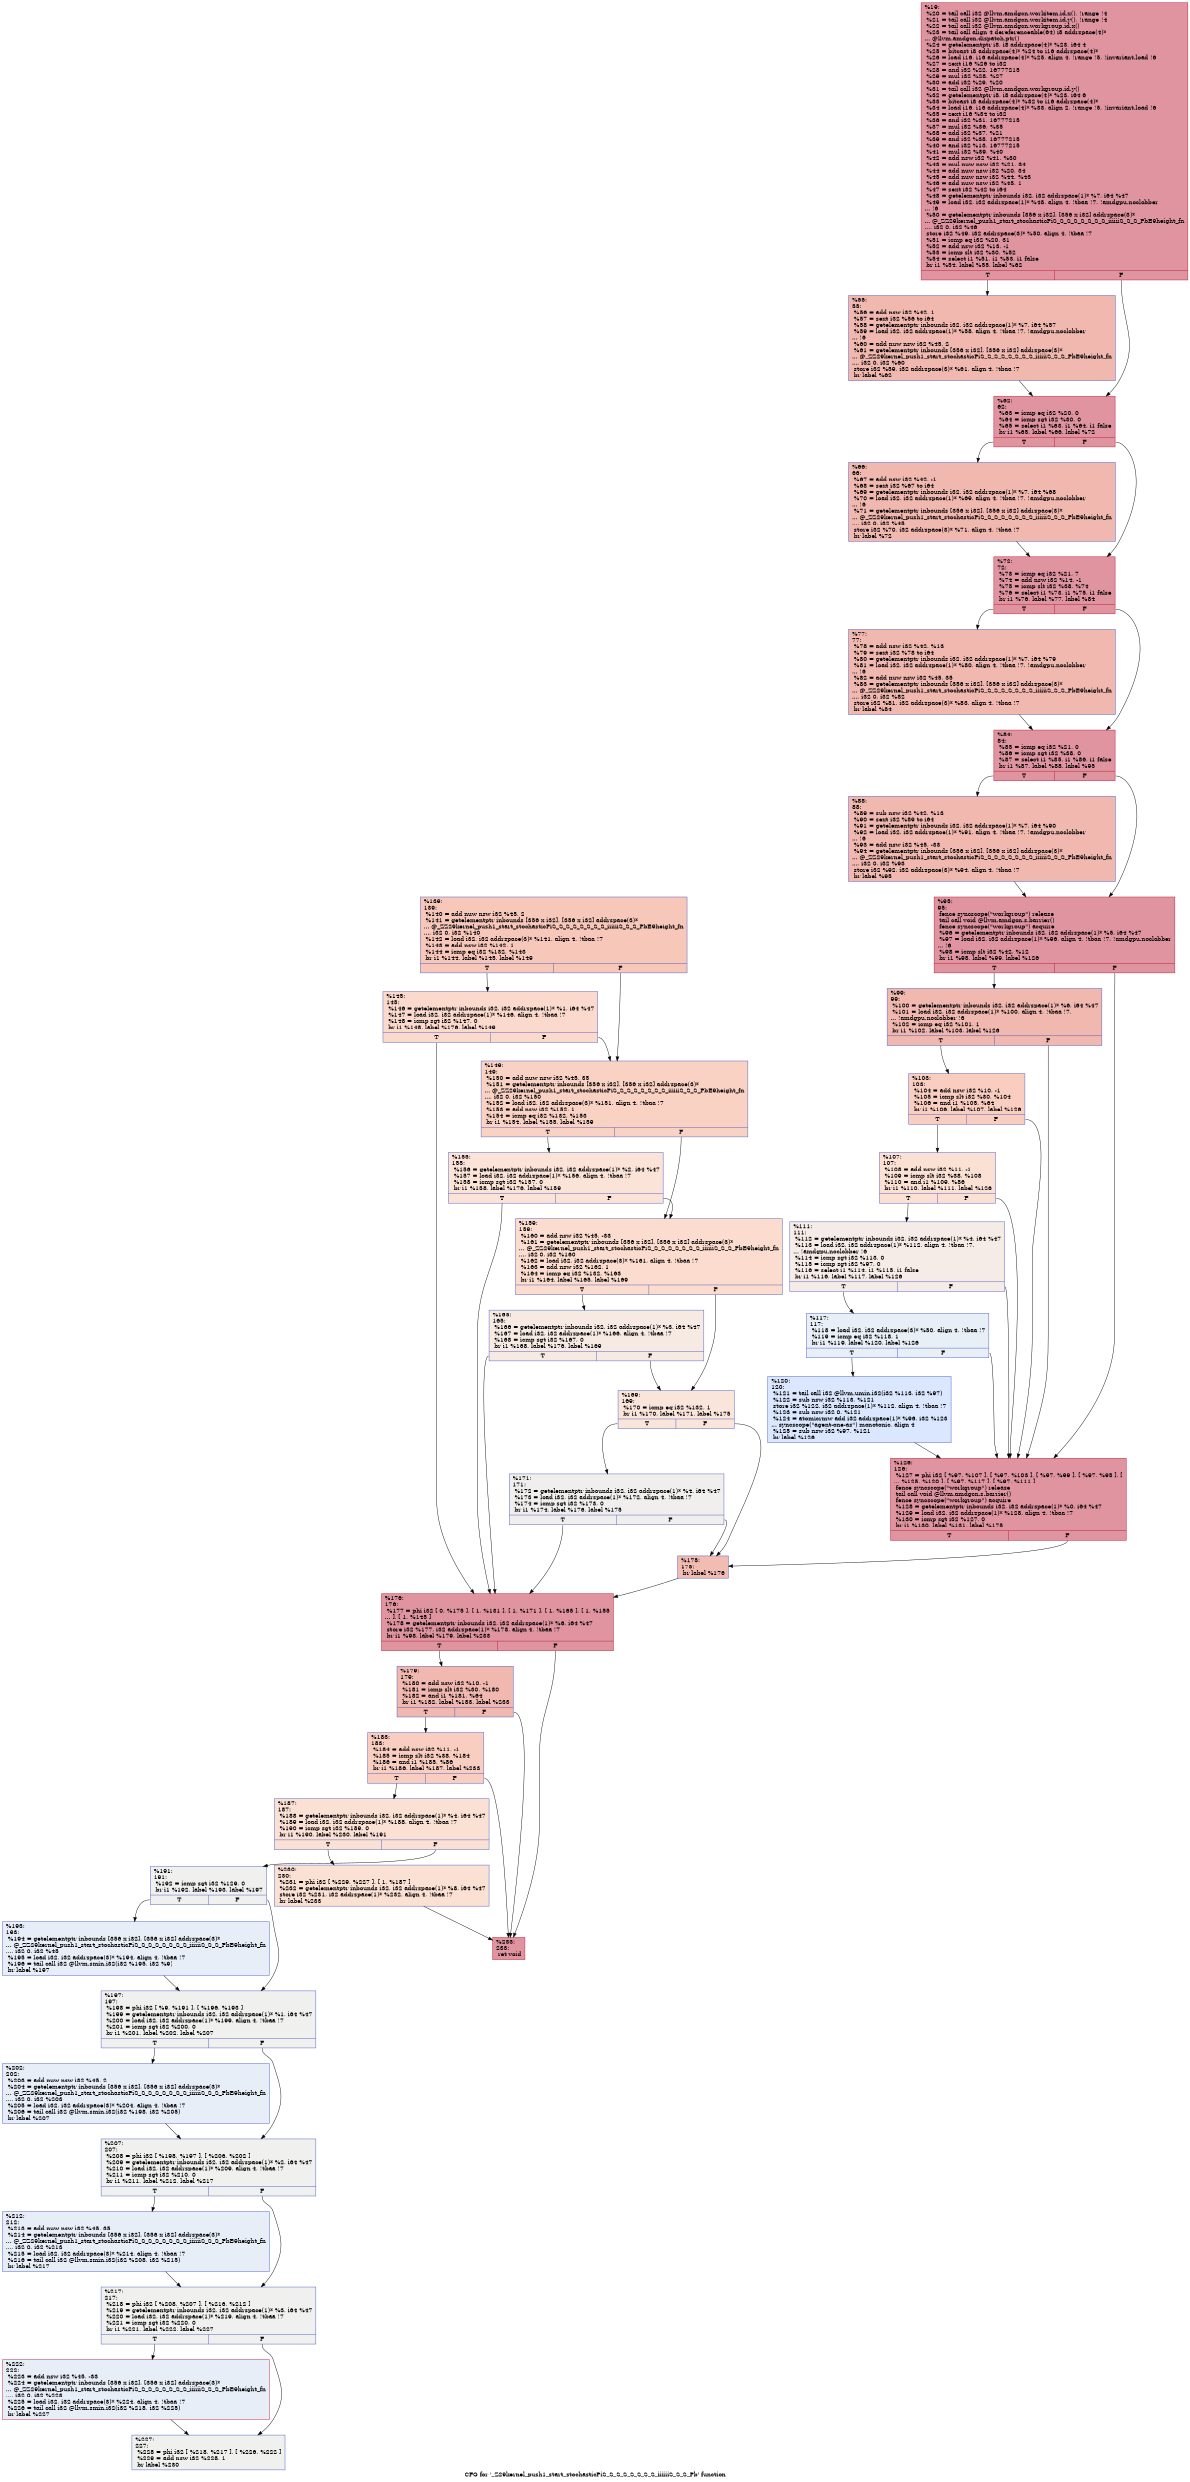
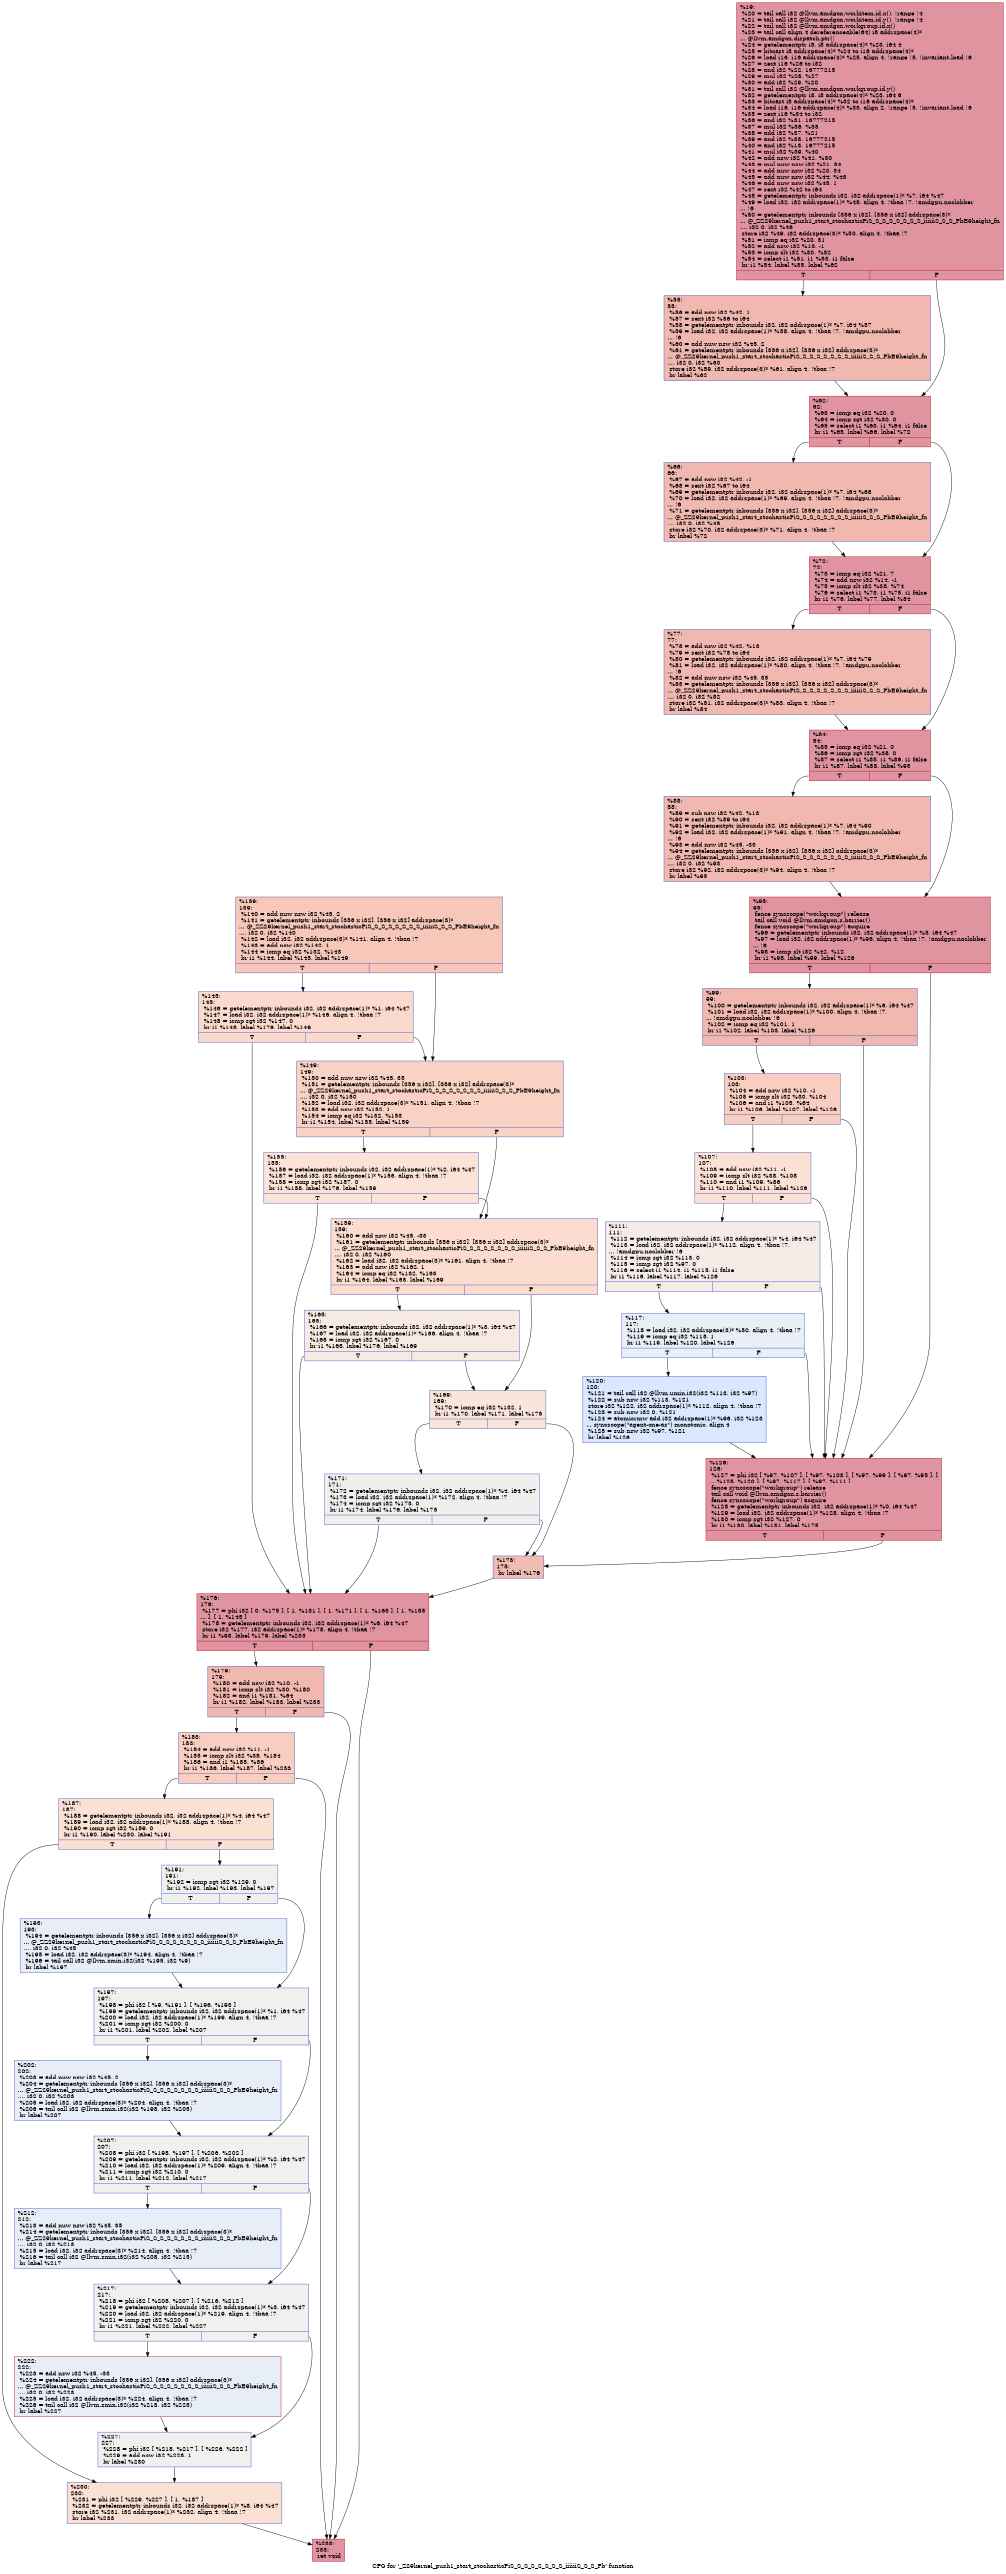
none -> (174, 2473)
